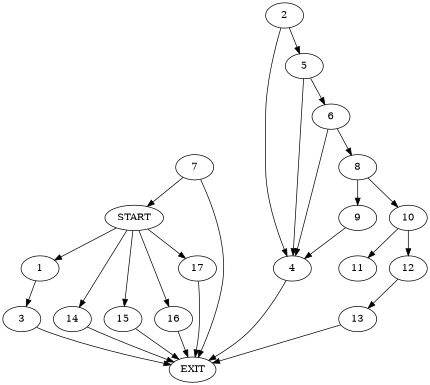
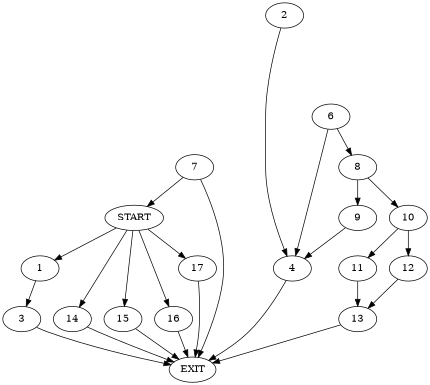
(304, 66) -> none
none -> (358, 290)
